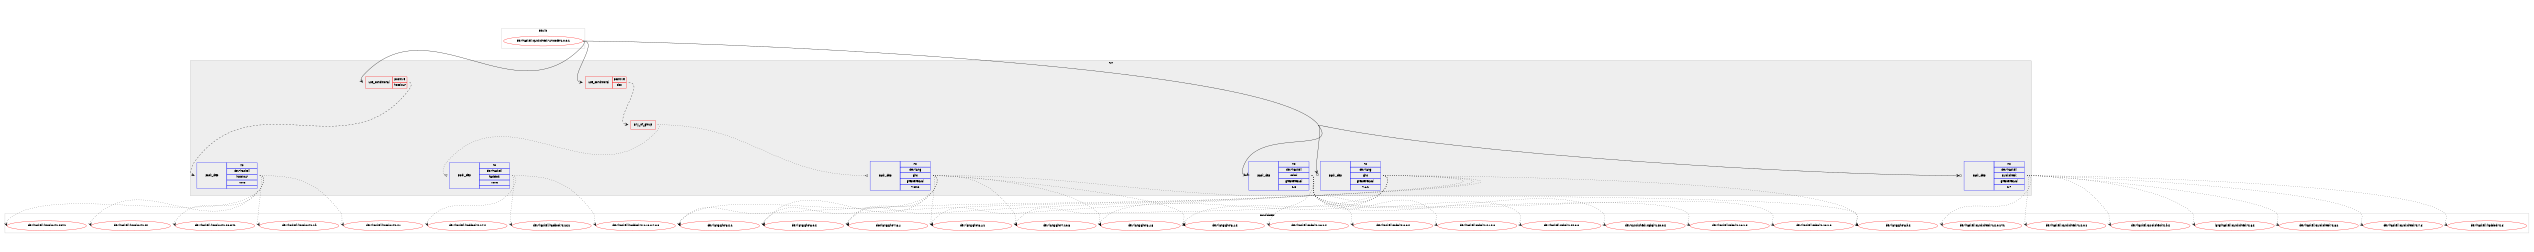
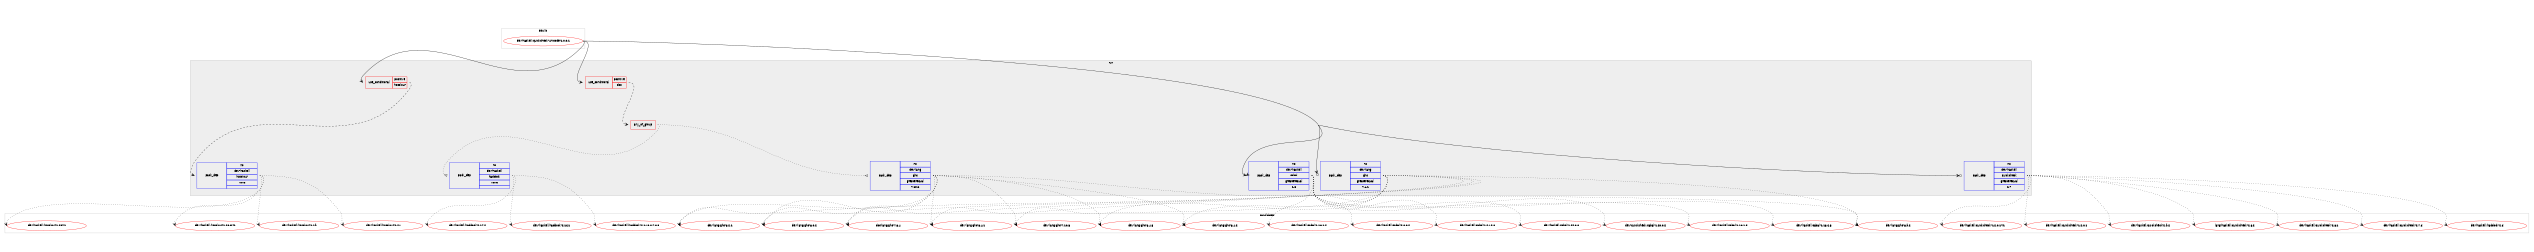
(131, 226) -> none
(1814, 226) -> (1814, 226)
